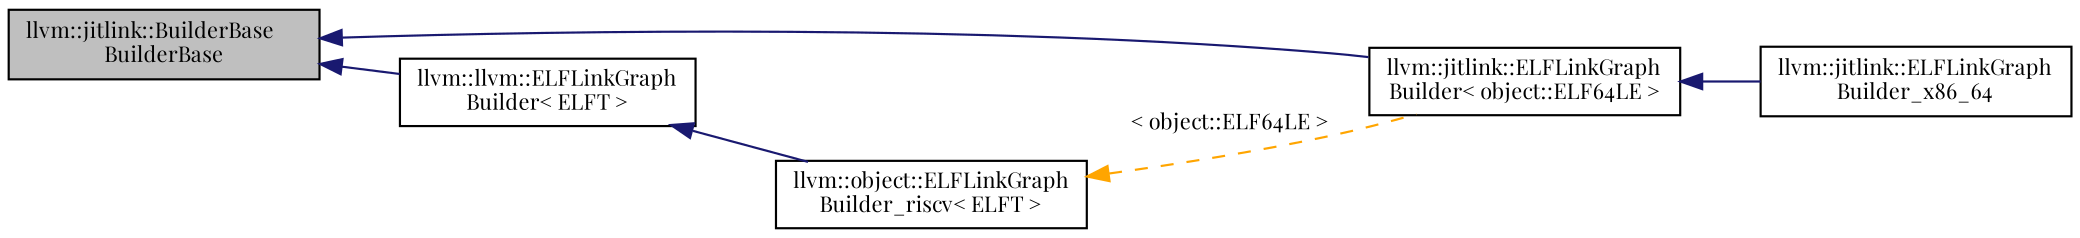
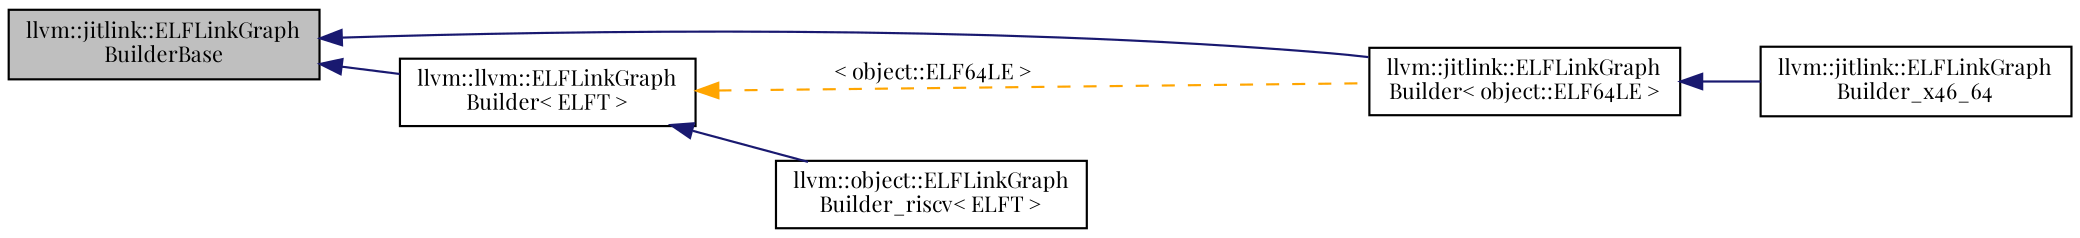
(164, 45) -> (164, 45)
(1916, 82) -> (1916, 82)
(1264, 149) -> (1044, 87)
